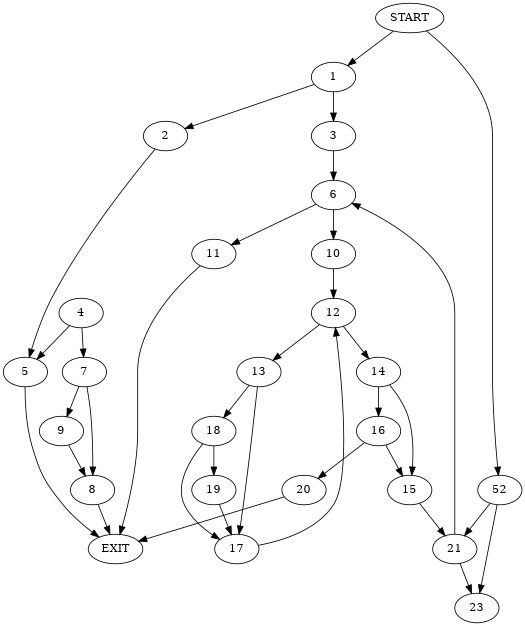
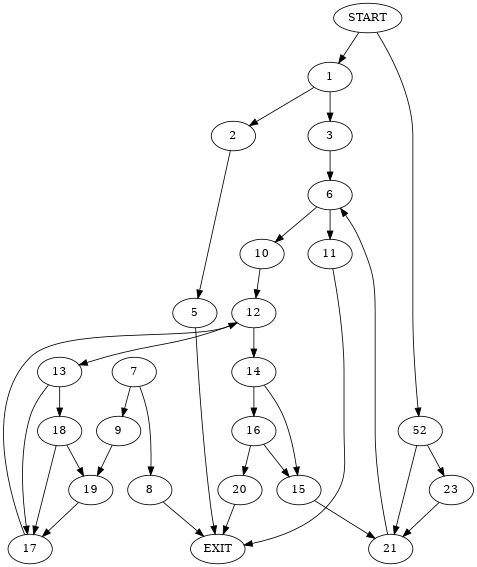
(81, 313) -> none
(75, 457) -> (107, 457)
(464, 575) -> (424, 517)
